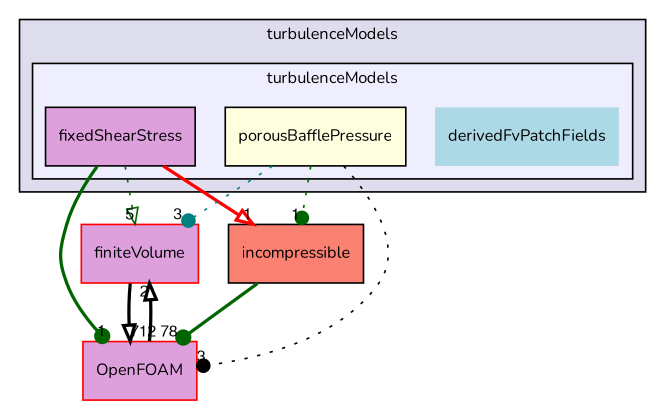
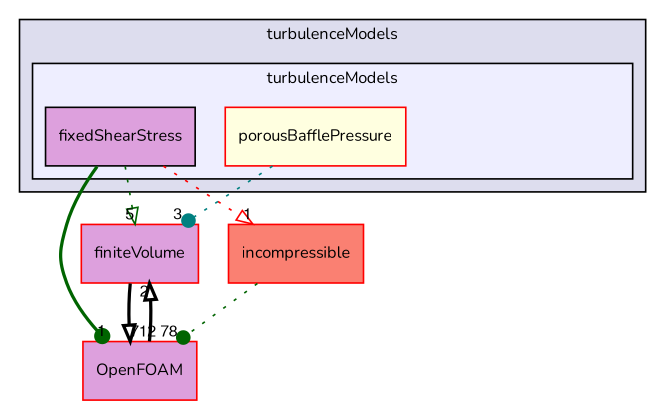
(316, 137) -> (316, 137)
(527, 137) -> none
(307, 189) -> none
(201, 191) -> (201, 191)
(296, 254) -> (296, 254)
(358, 306) -> none
(223, 309) -> (223, 309)
